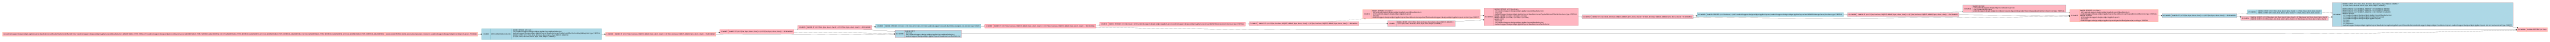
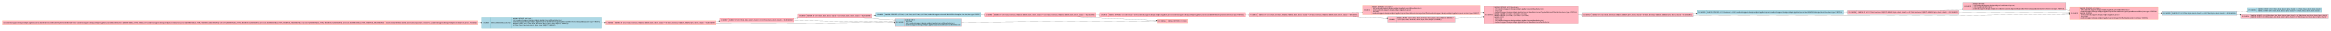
(2423, 15) -> none
